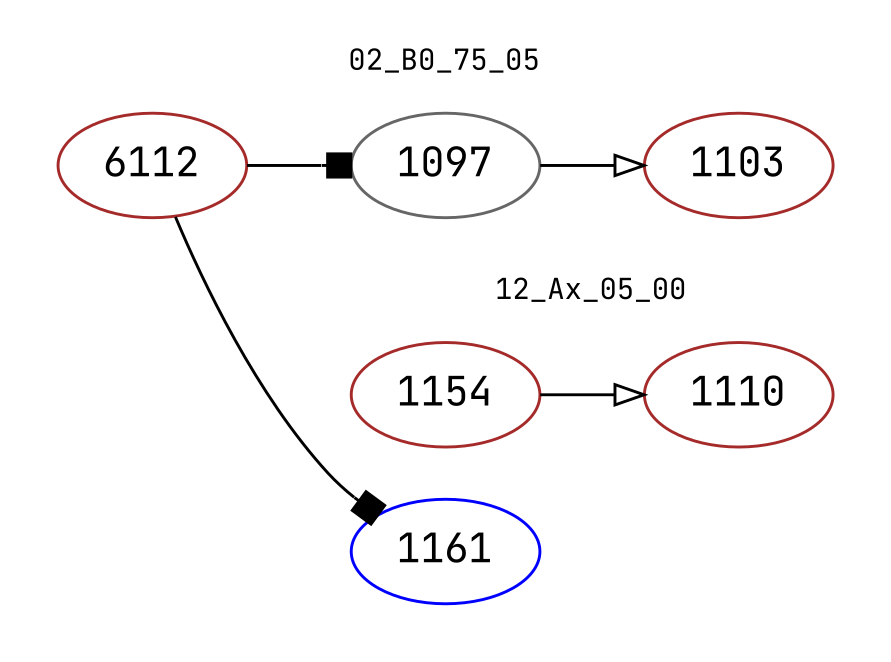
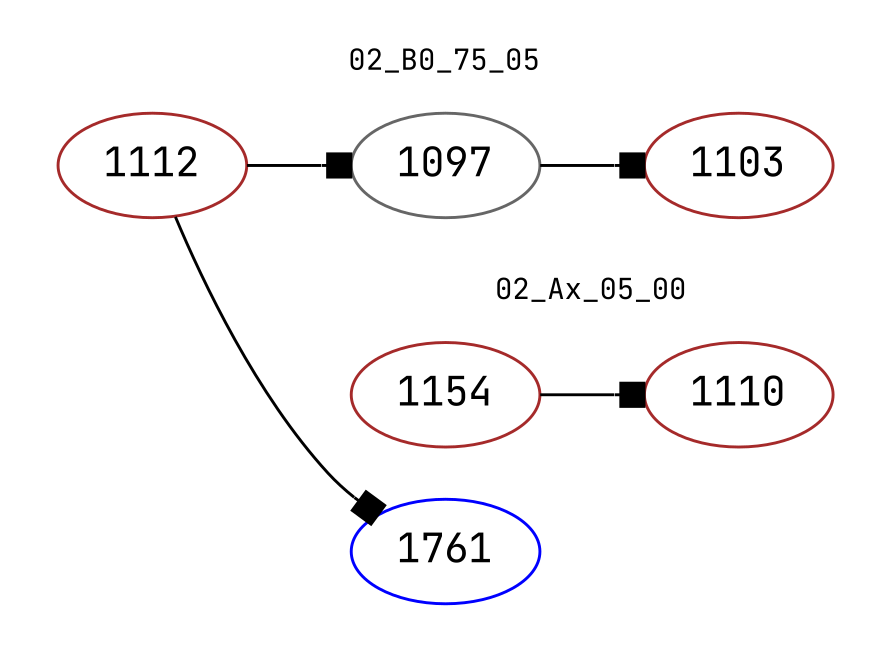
(152, 165) -> (152, 165)
(577, 165) -> (577, 165)
(592, 292) -> (592, 292)
(577, 395) -> (577, 395)
(446, 552) -> (446, 552)
